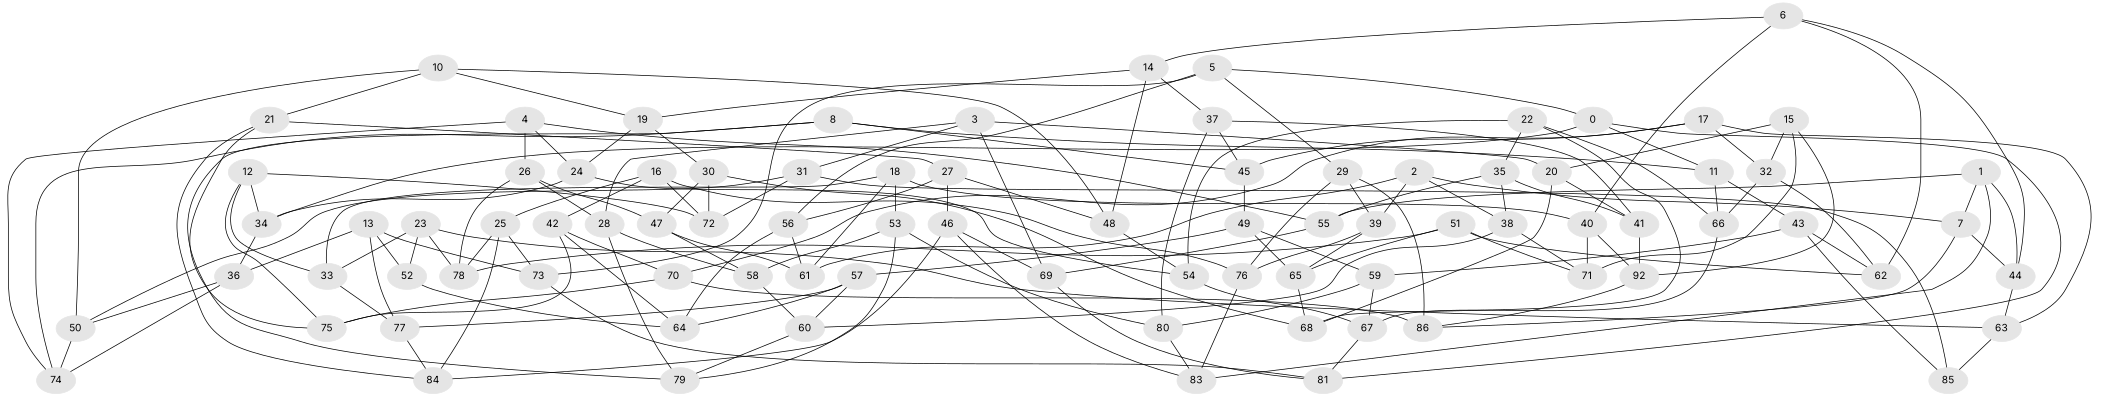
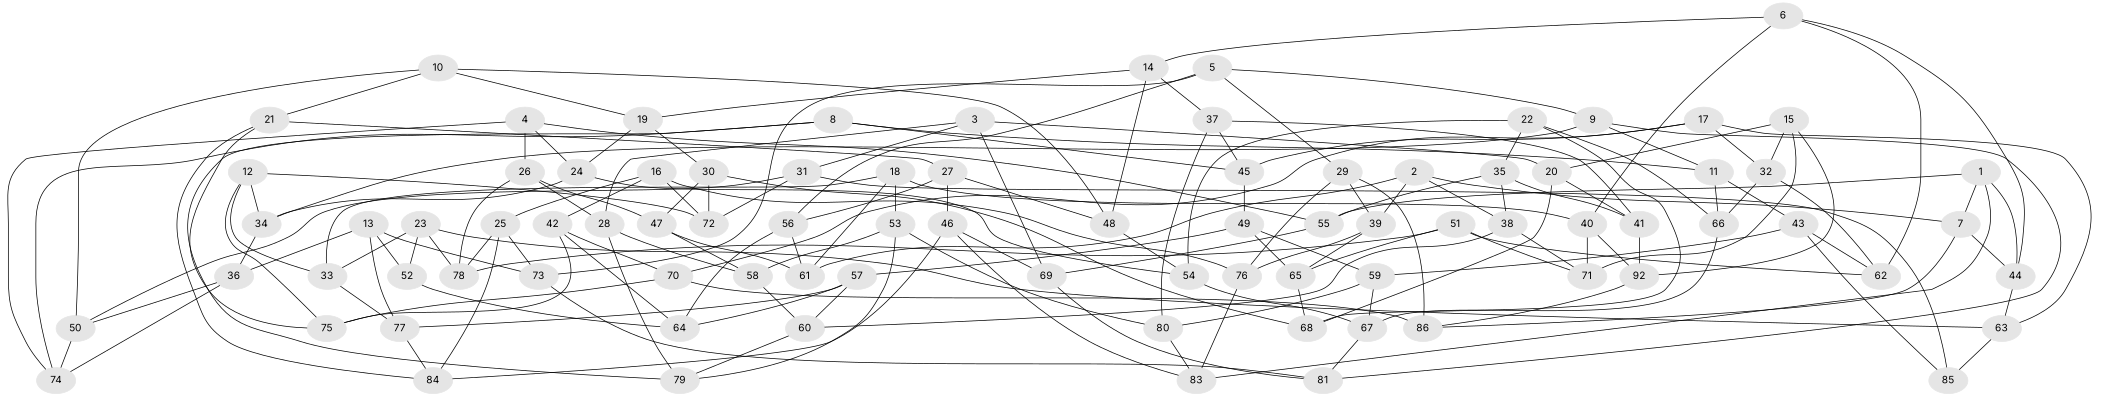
(1593, 120) -> (1593, 120)
